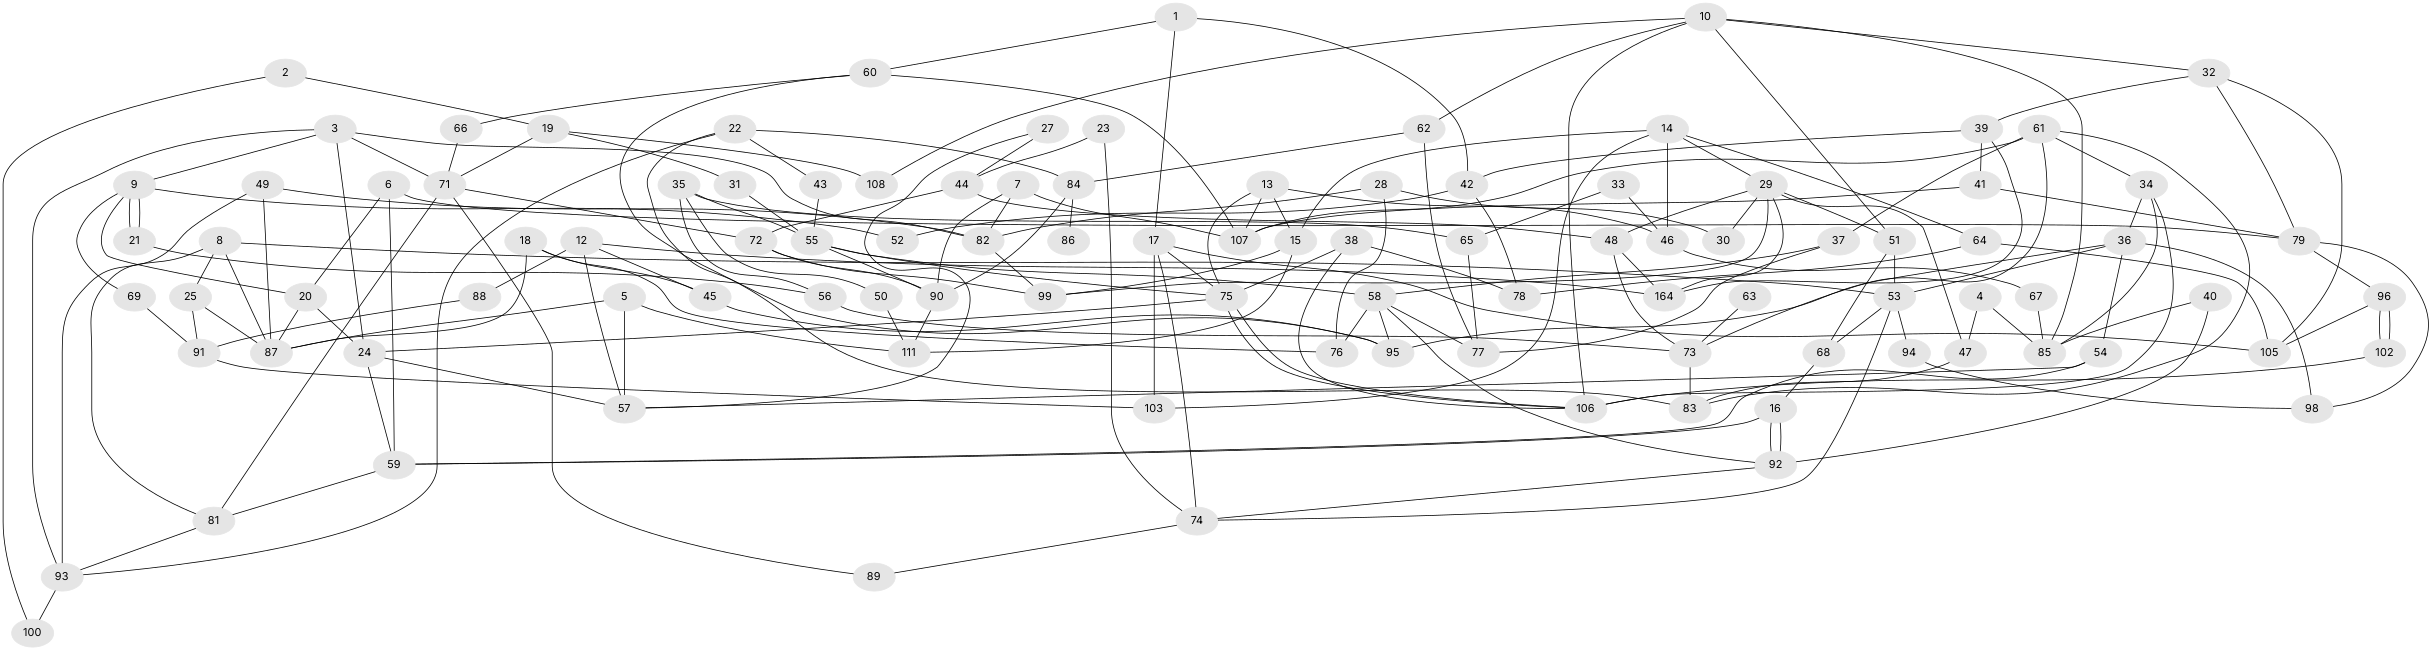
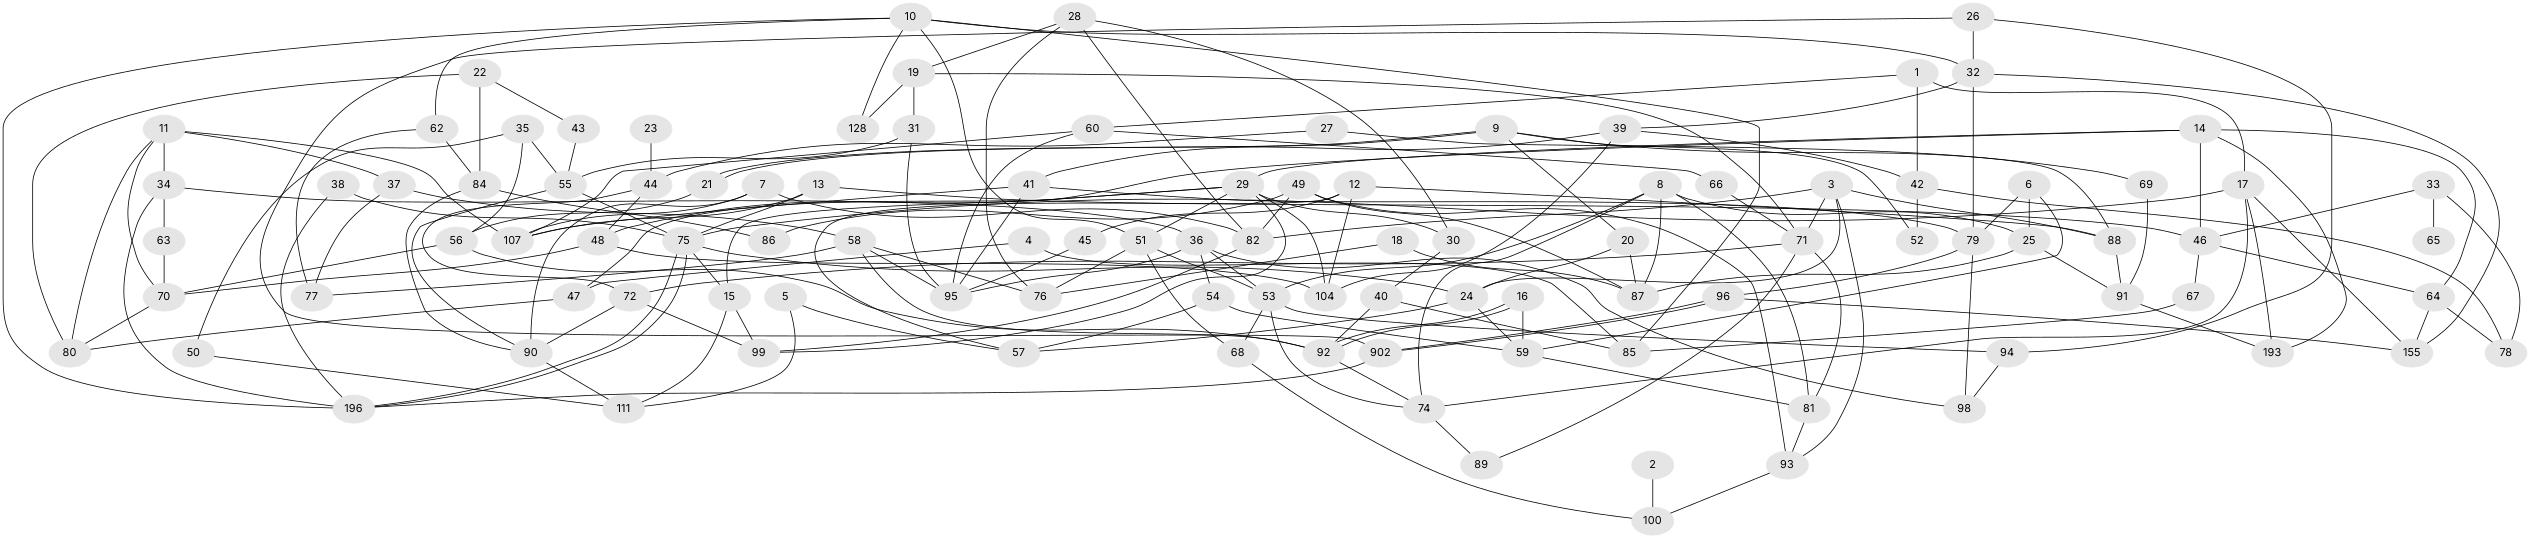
none -> (1973, 17)
(417, 100) -> (994, 45)
(2039, 129) -> (164, 129)
(235, 157) -> (1942, 209)
(877, 185) -> (858, 129)
(1278, 207) -> (713, 277)
none -> (1035, 215)
(1070, 221) -> none
none -> (909, 222)
(354, 232) -> (2029, 213)
none -> (996, 233)
none -> (1091, 269)
none -> (2317, 269)
(617, 270) -> none
(1454, 272) -> (2504, 259)
(1092, 274) -> none
none -> (1406, 278)
(2133, 286) -> (164, 213)
(1473, 297) -> none
(1664, 297) -> (1325, 297)
(970, 298) -> (1742, 147)
none -> (906, 315)
(447, 323) -> none
(1690, 353) -> (164, 297)
(2270, 353) -> (2412, 353)
(2385, 353) -> (1381, 353)
(1111, 360) -> (1512, 256)
(1800, 381) -> (1431, 469)
(437, 409) -> none
(1154, 409) -> (2273, 353)
(1586, 409) -> (354, 409)
(1690, 409) -> (70, 353)
